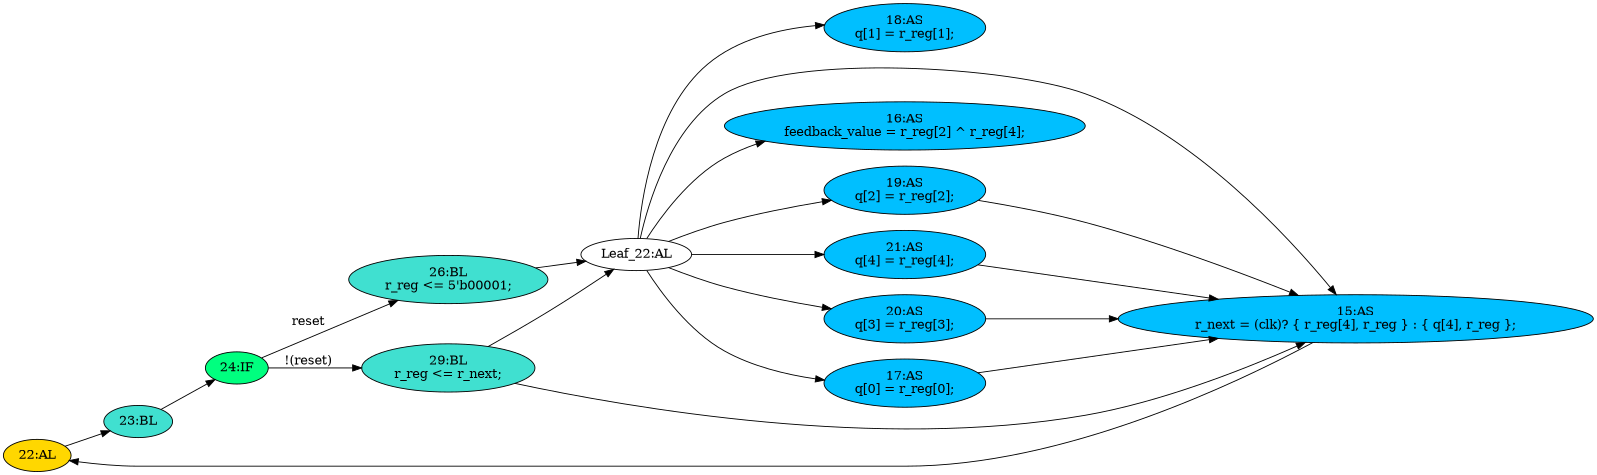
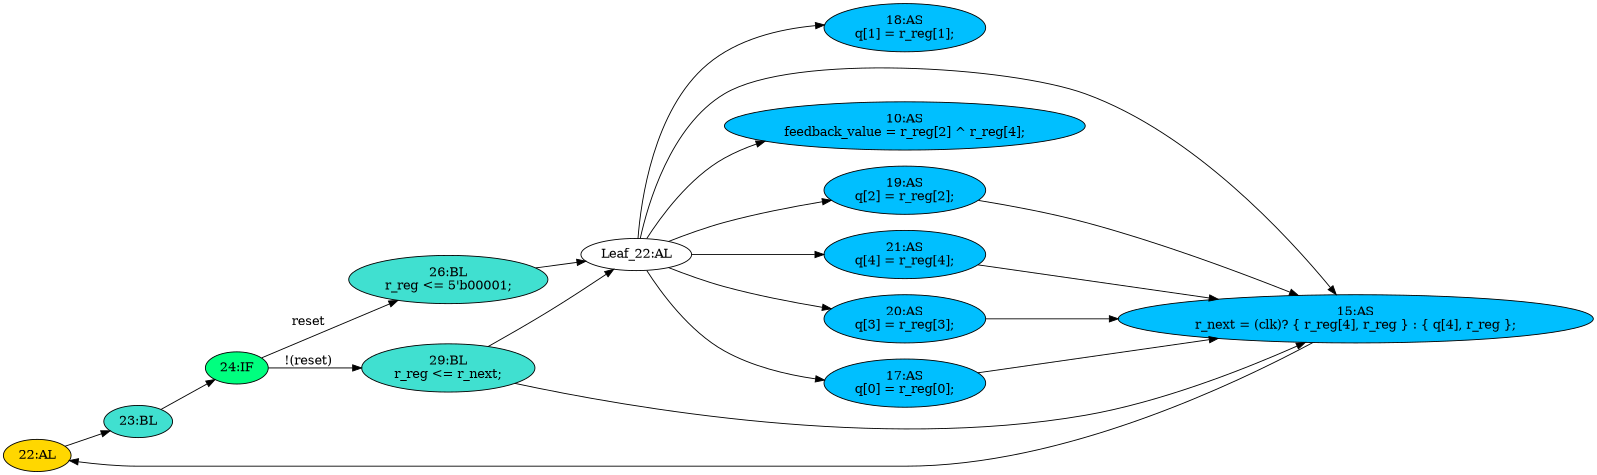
(905, 126) -> (905, 126)
